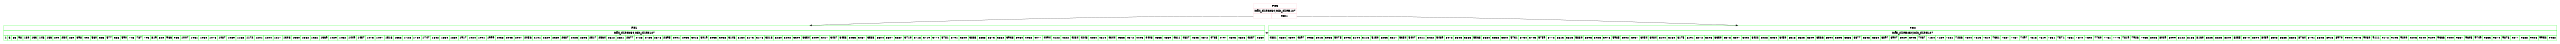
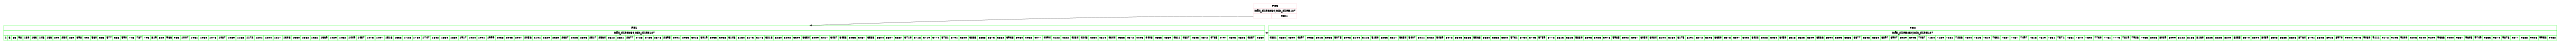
(1516, 19) -> none
